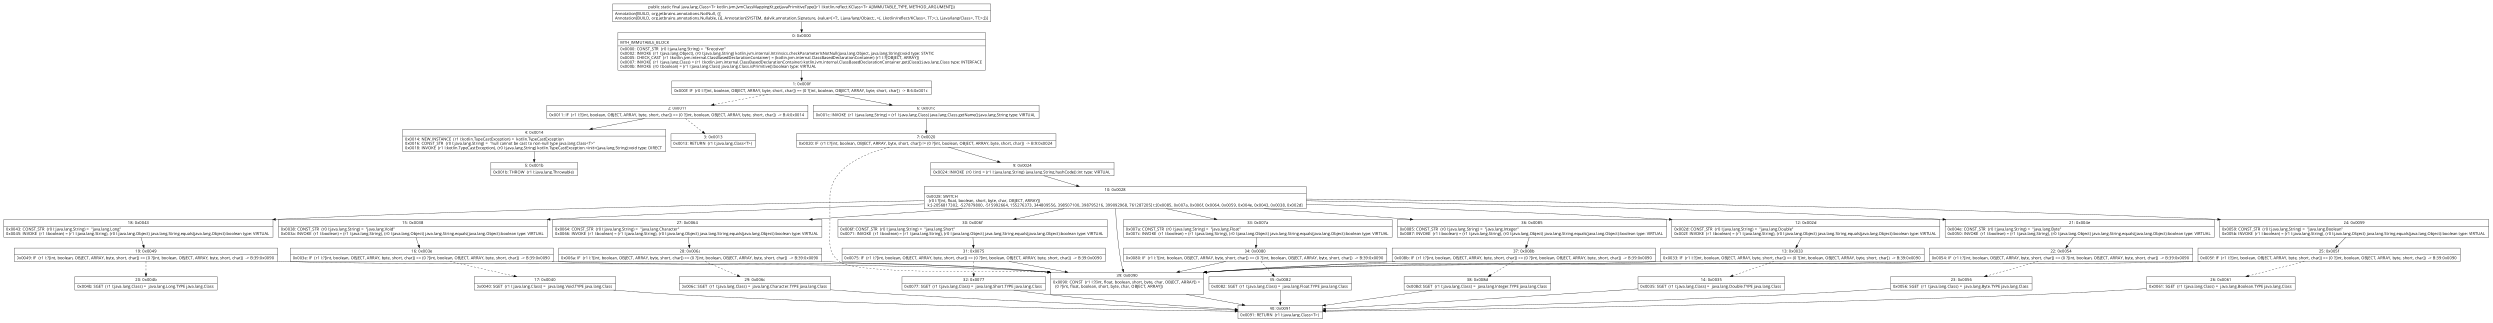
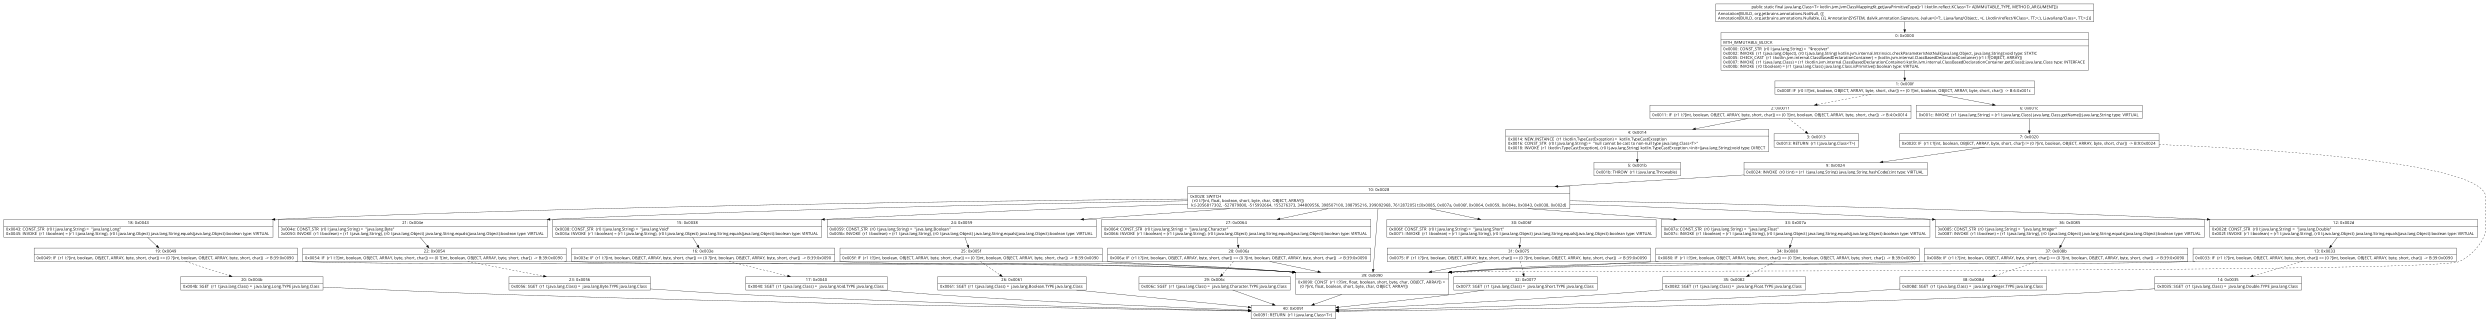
none -> (785, 302)
